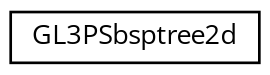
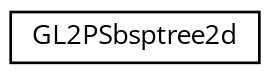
(135, 37) -> (135, 37)
